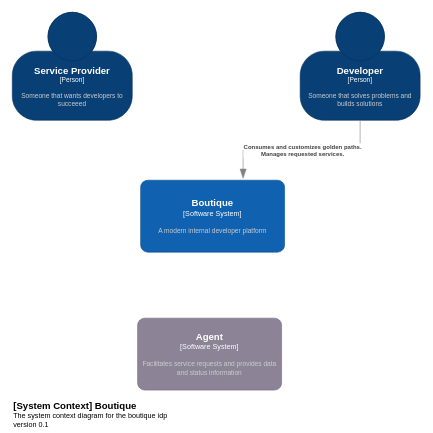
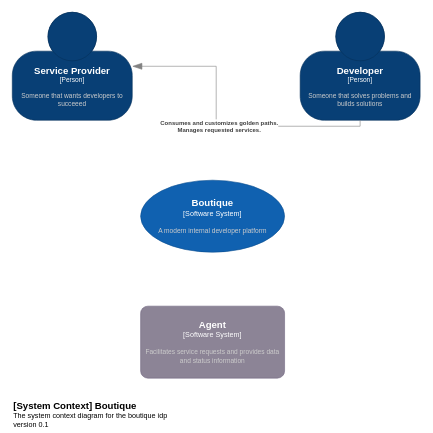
(305, 150) -> (245, 126)
(213, 216) -> (213, 216)
(210, 354) -> (213, 342)
